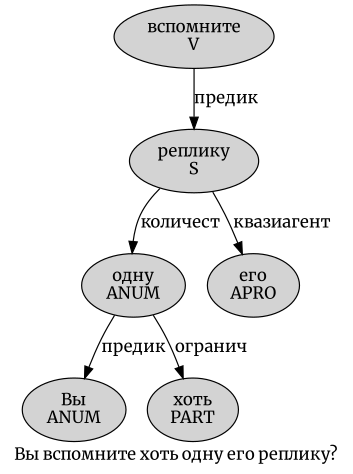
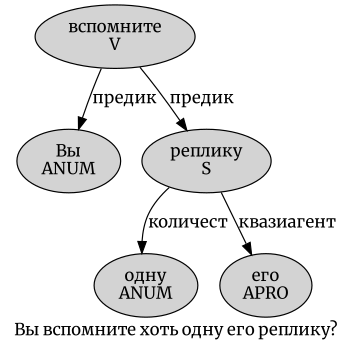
(100, 341) -> (91, 93)
(193, 410) -> none
